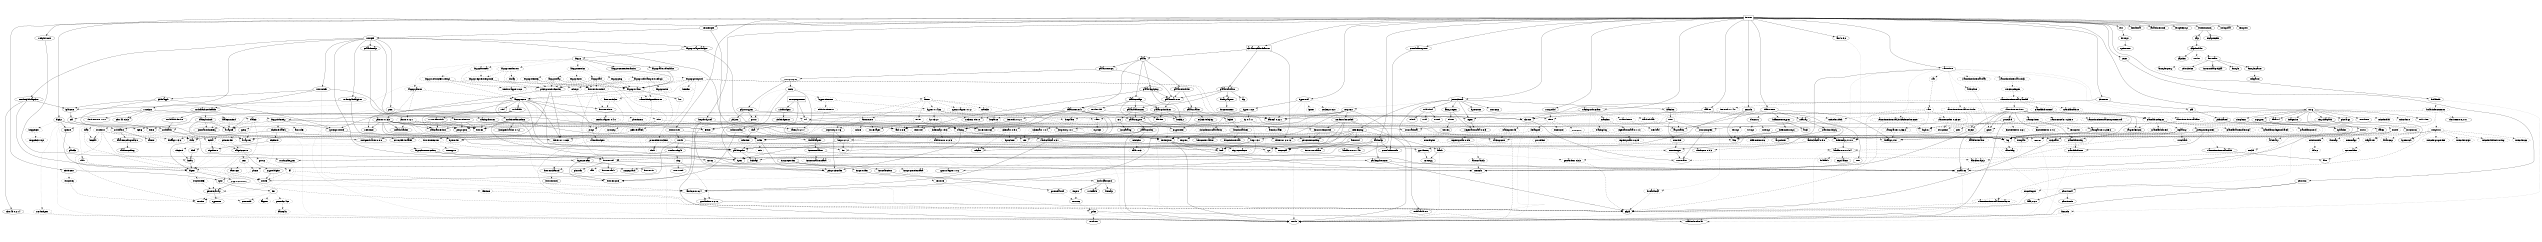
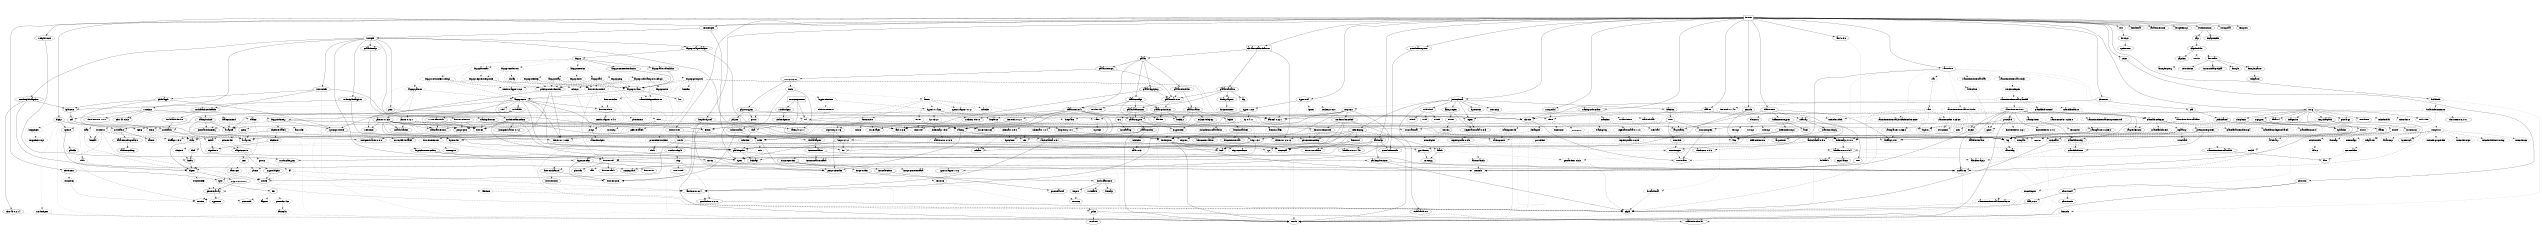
(1164, 104) -> (1187, 114)
